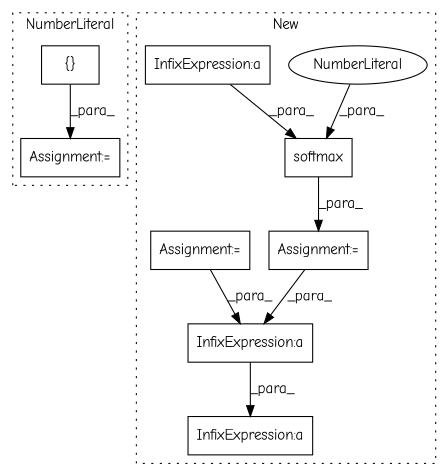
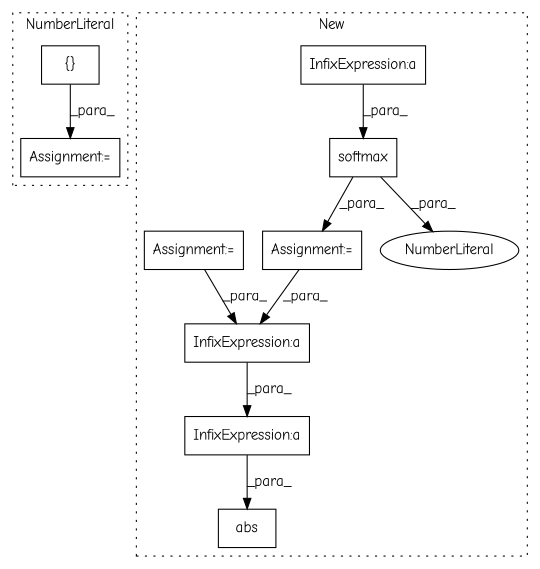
(340, 106) -> (403, 200)
none -> (247, 528)
